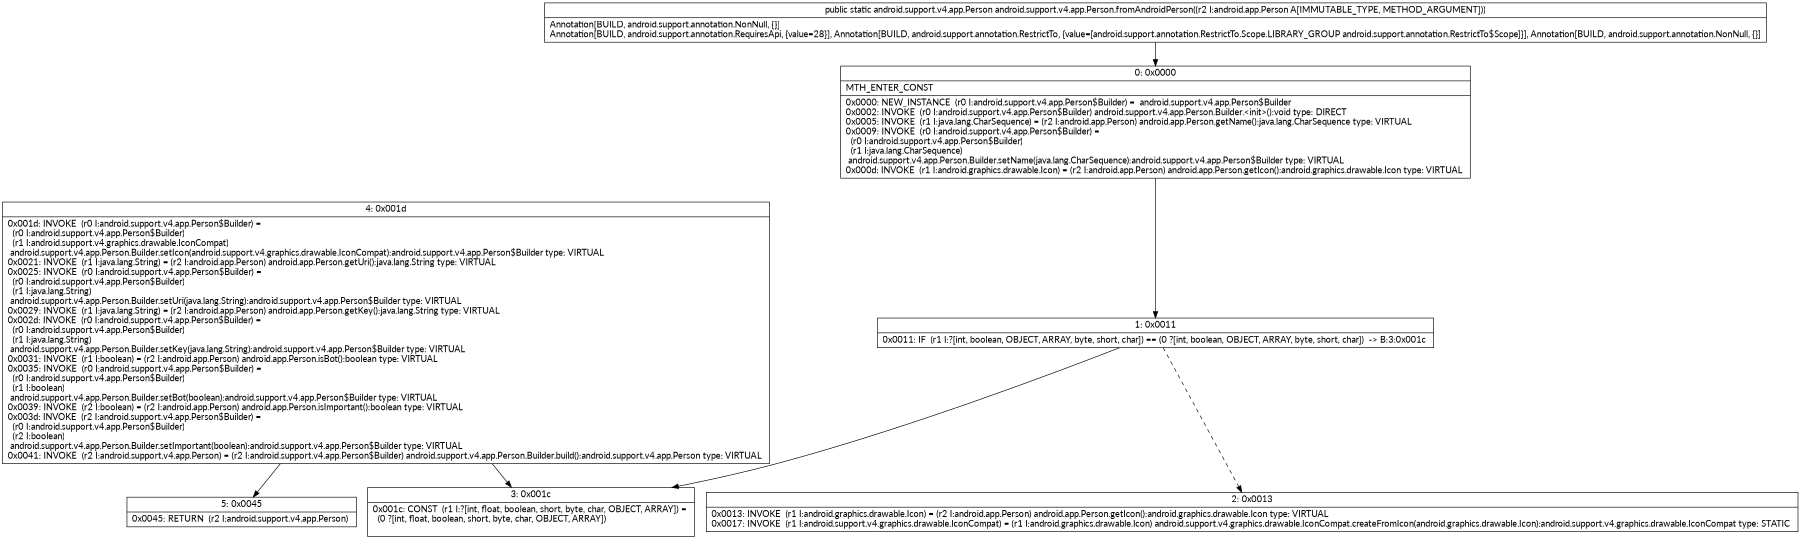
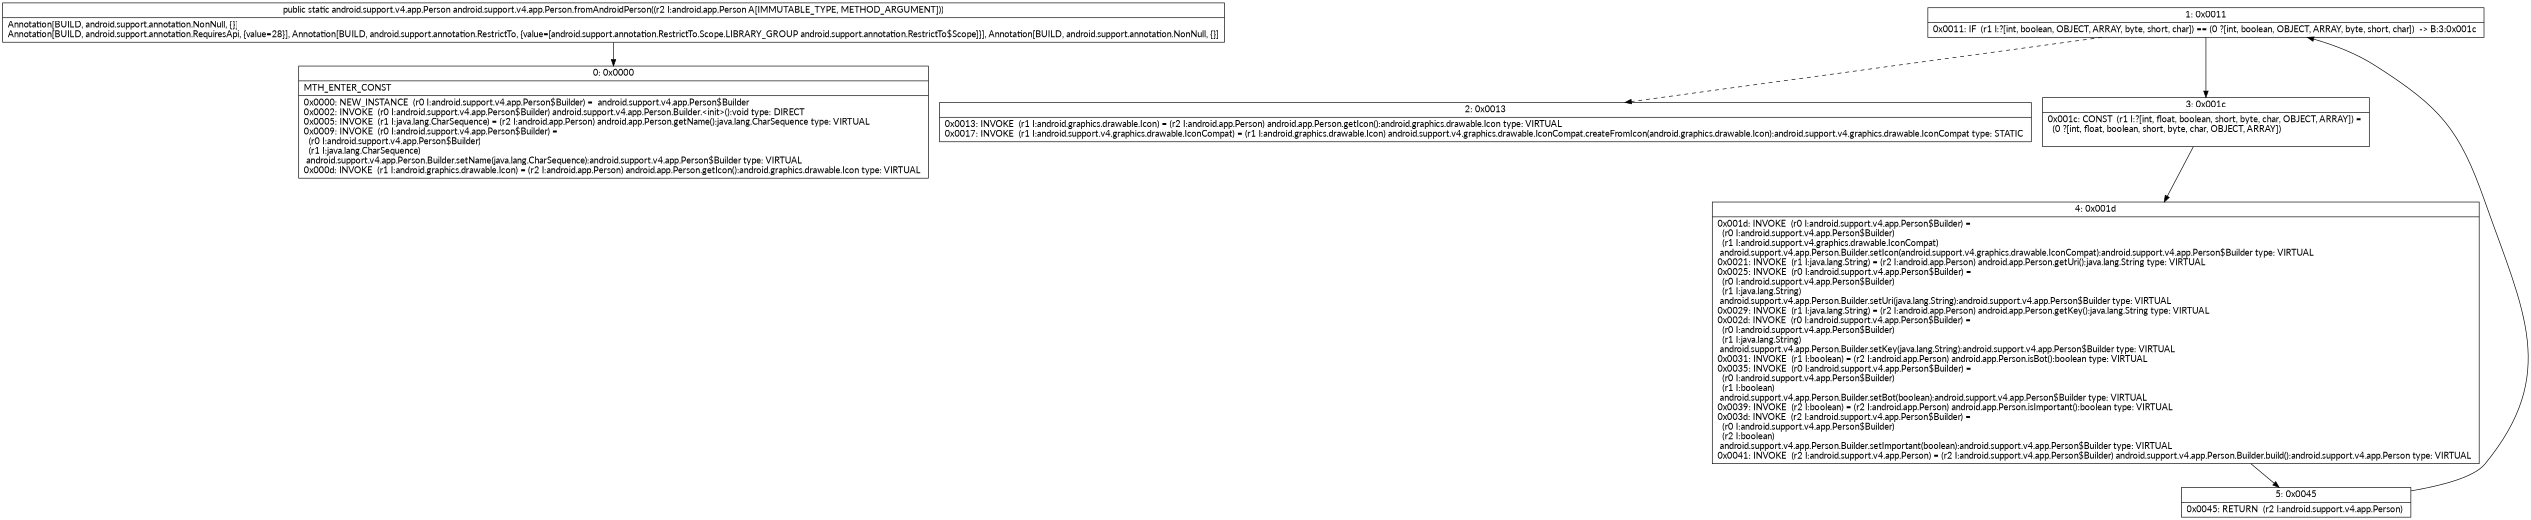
(1155, 245) -> (2504, 255)
(500, 473) -> (2180, 171)
